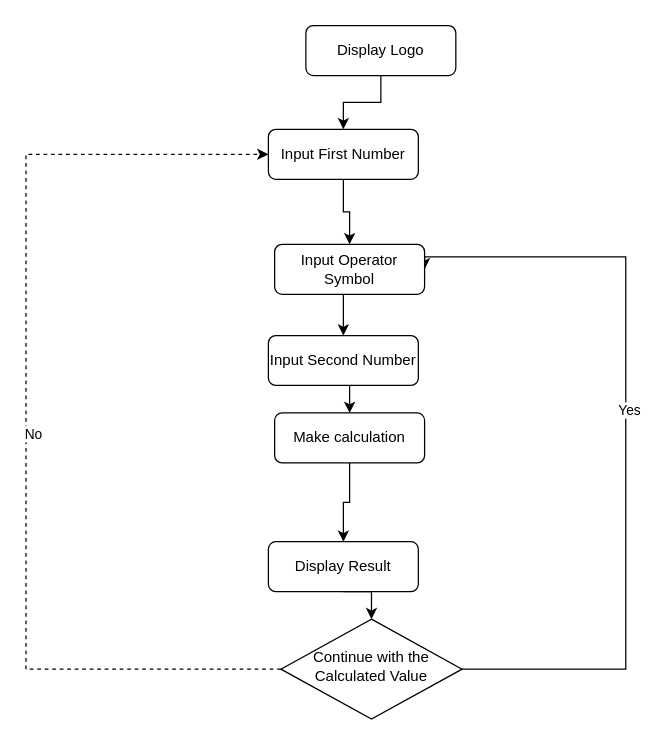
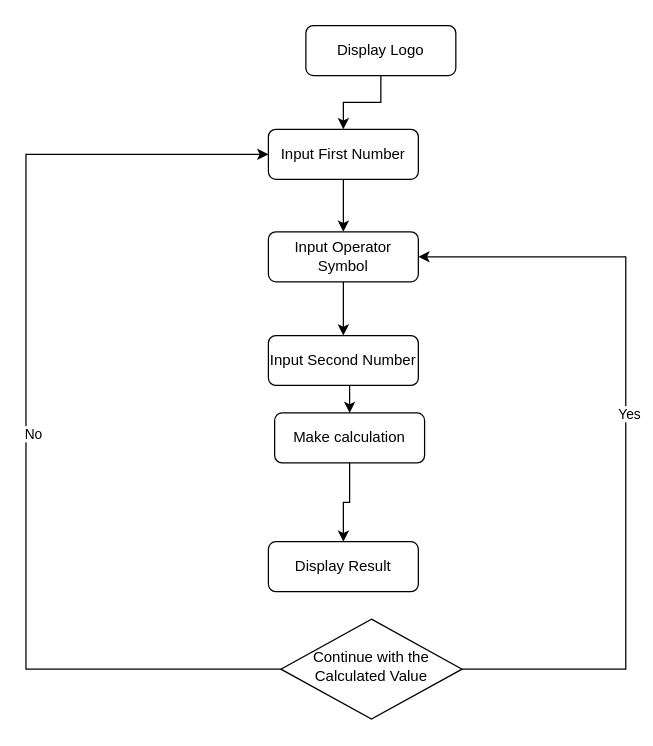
(26, 173) -> (26, 173)
(349, 269) -> (343, 257)
(371, 600) -> none
